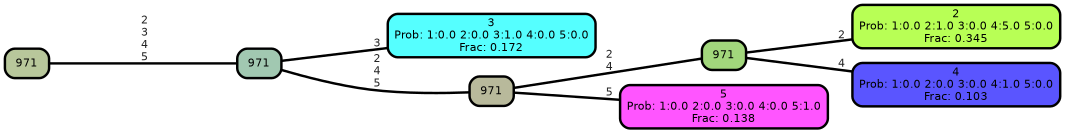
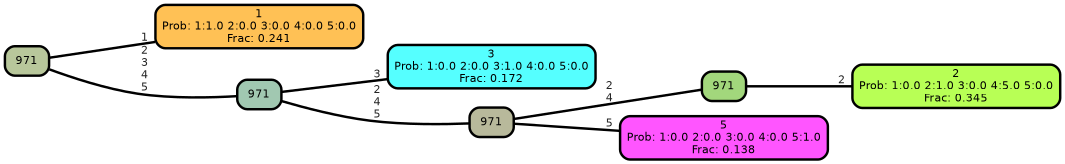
none -> (259, 27)
(956, 85) -> none
